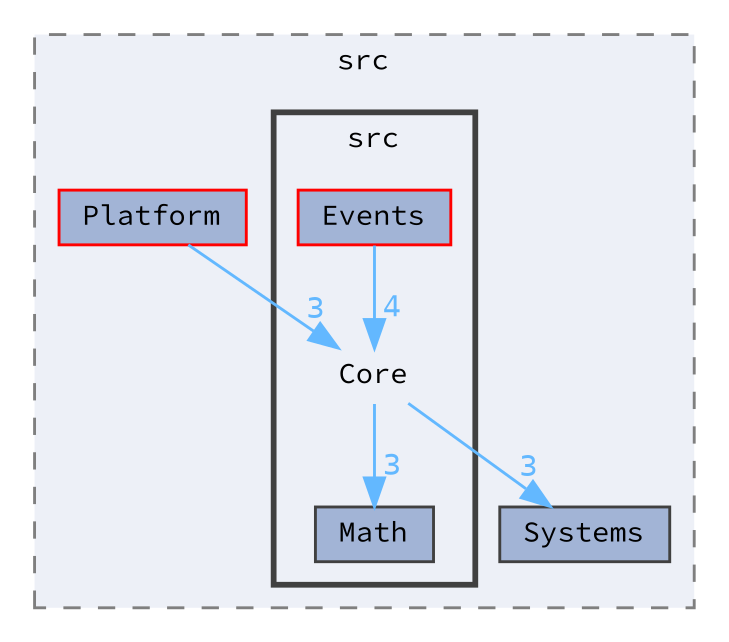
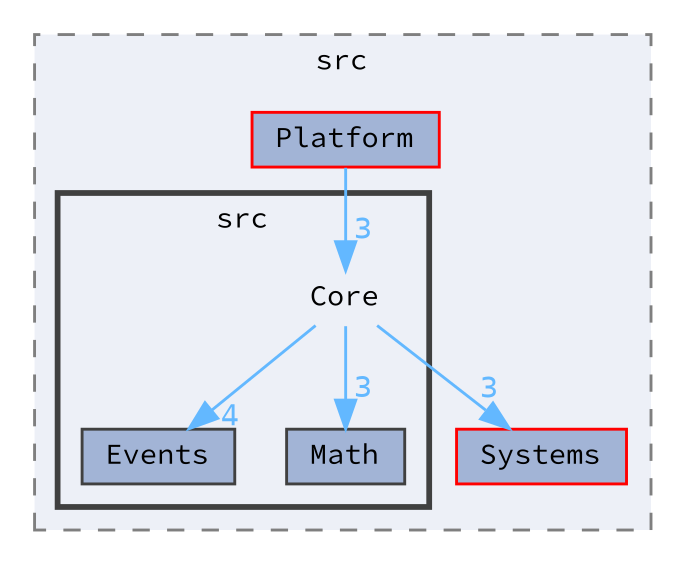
(374, 217) -> (158, 457)
(374, 282) -> (264, 368)
(585, 534) -> (542, 457)
